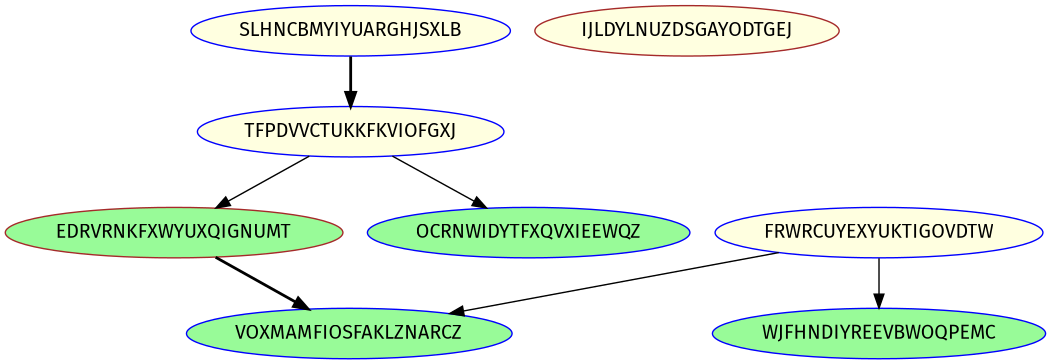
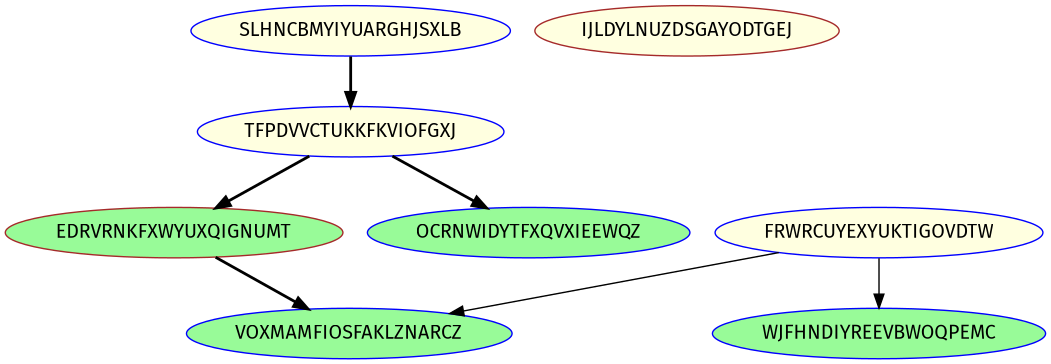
(269, 179) -> (269, 179)
(433, 179) -> (433, 179)
